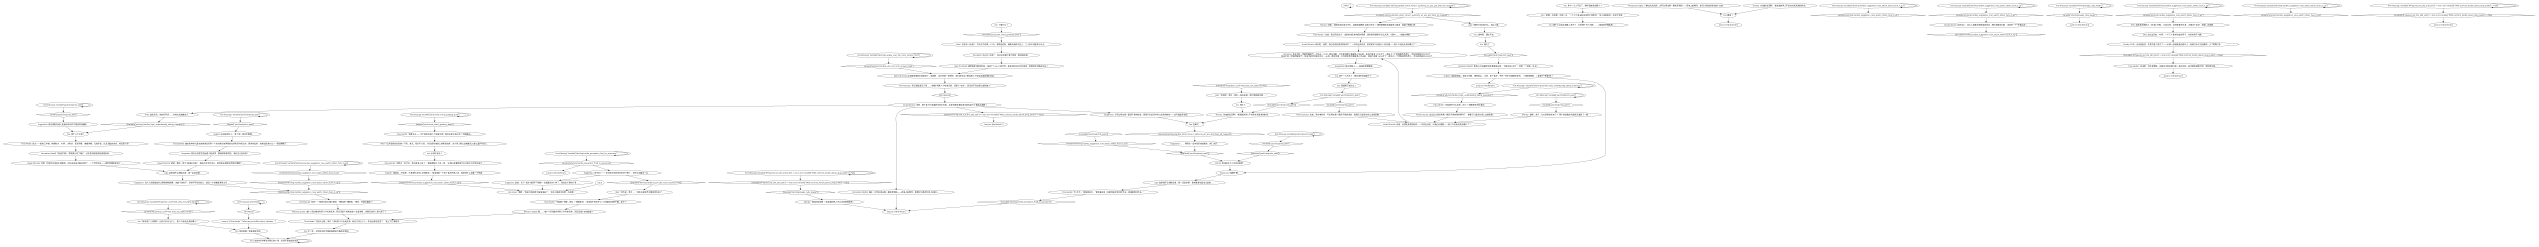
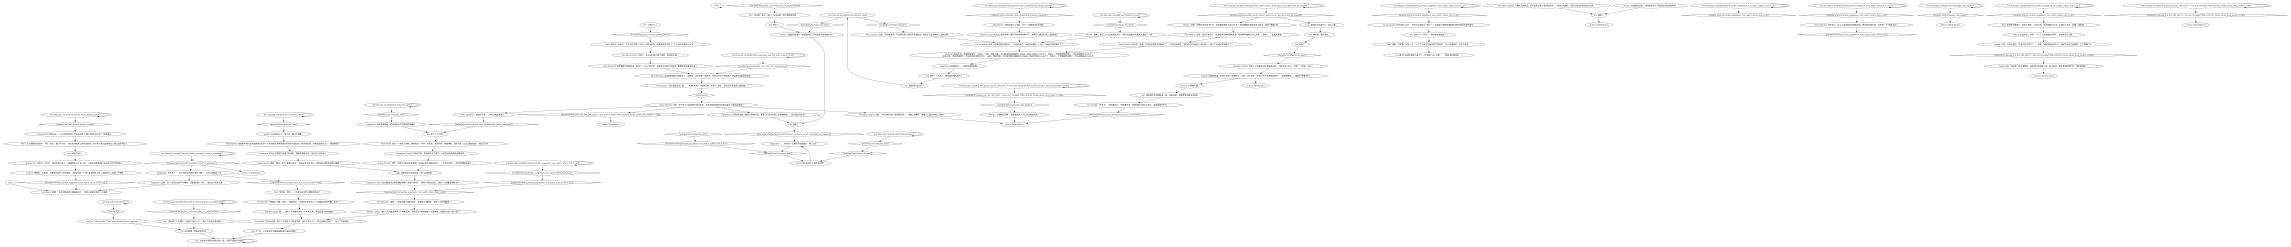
none -> (1429, 25)
(1230, 167) -> (809, 152)
